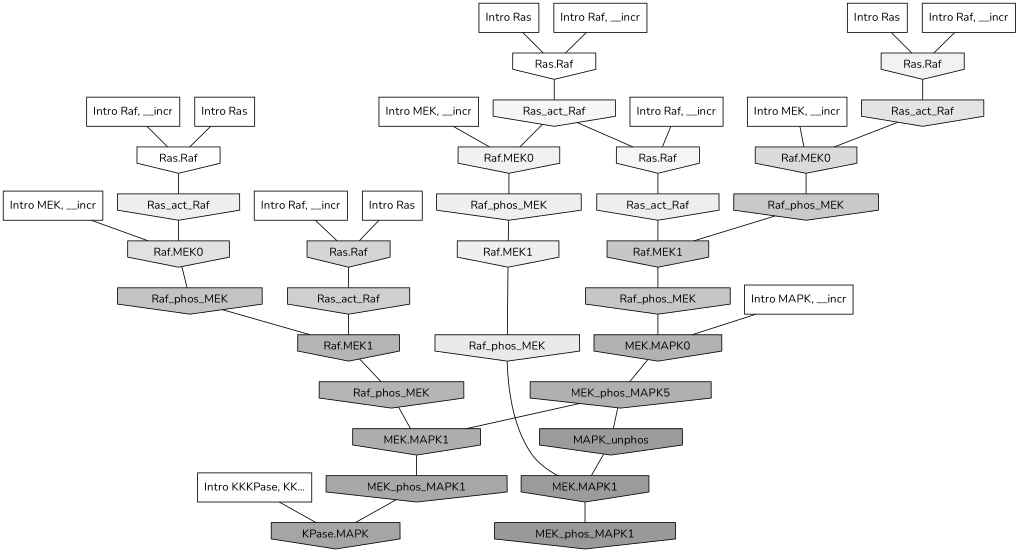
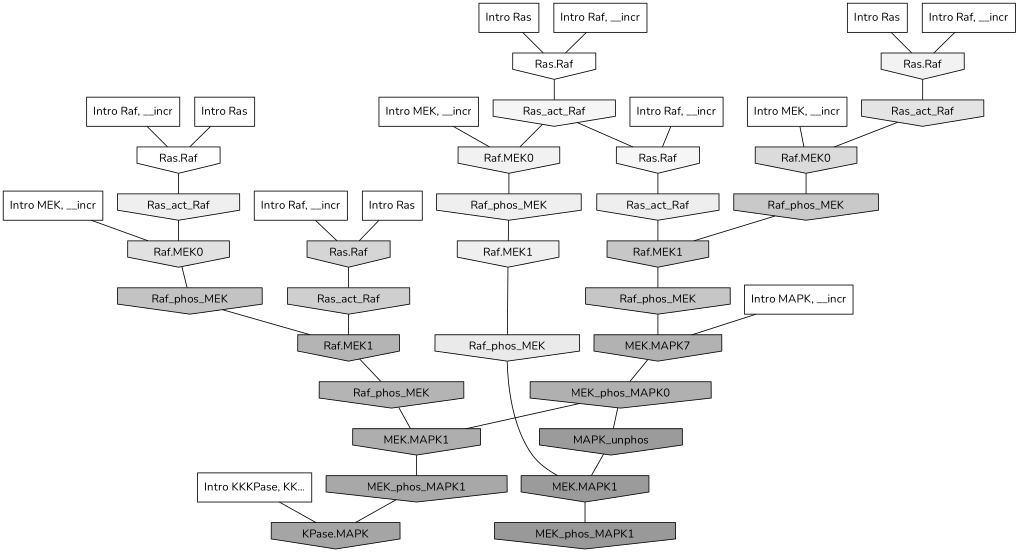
(658, 347) -> (658, 347)
(621, 394) -> (621, 394)
